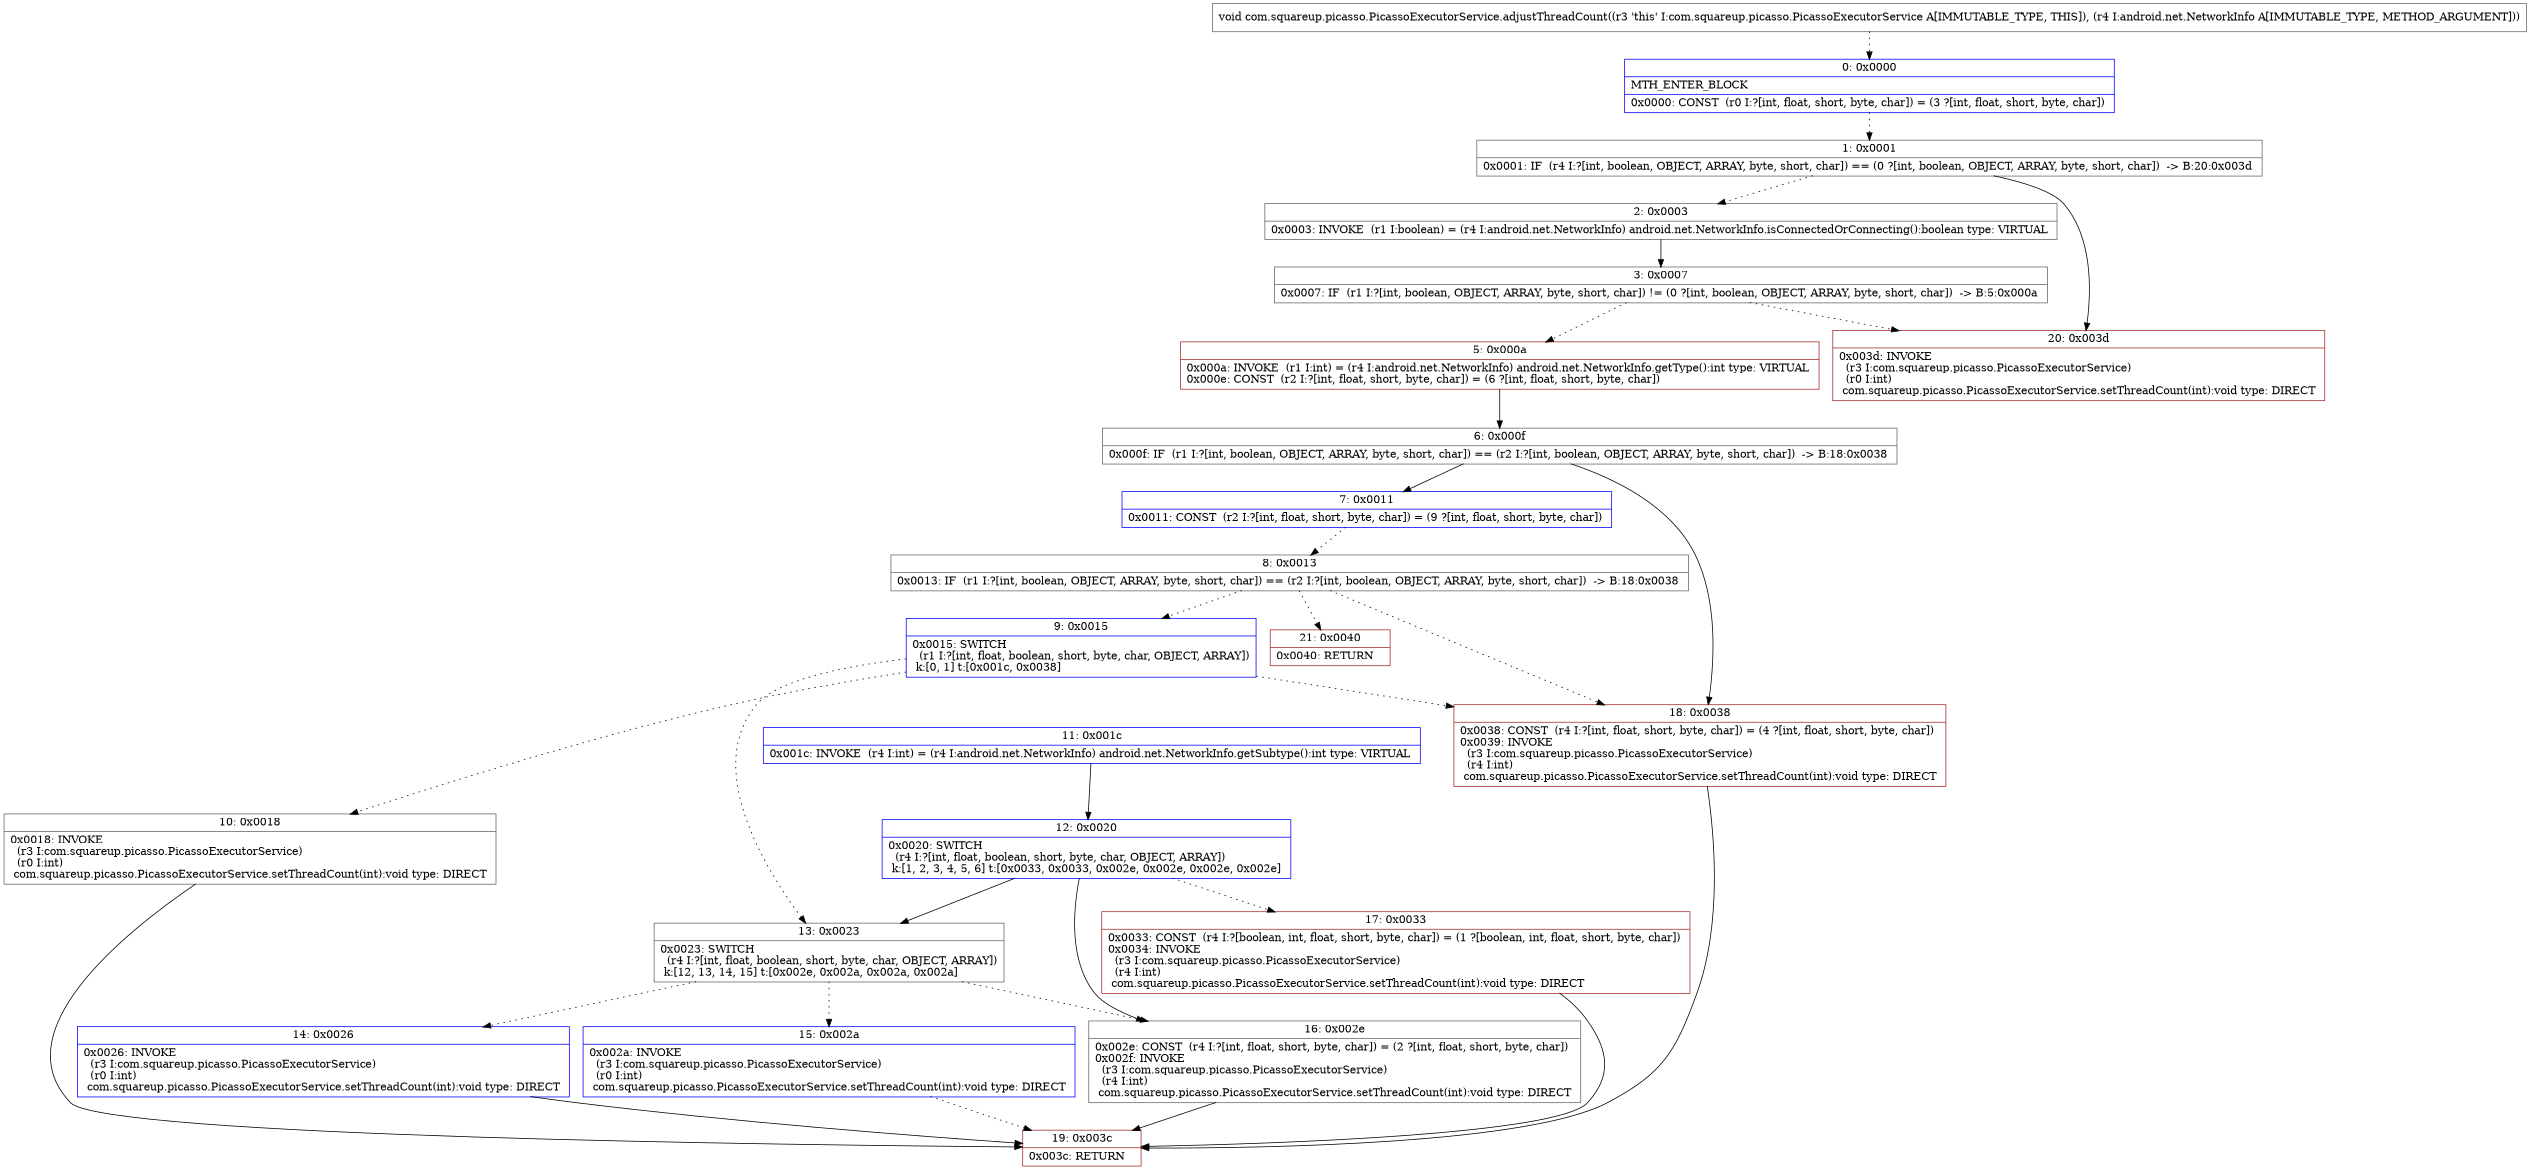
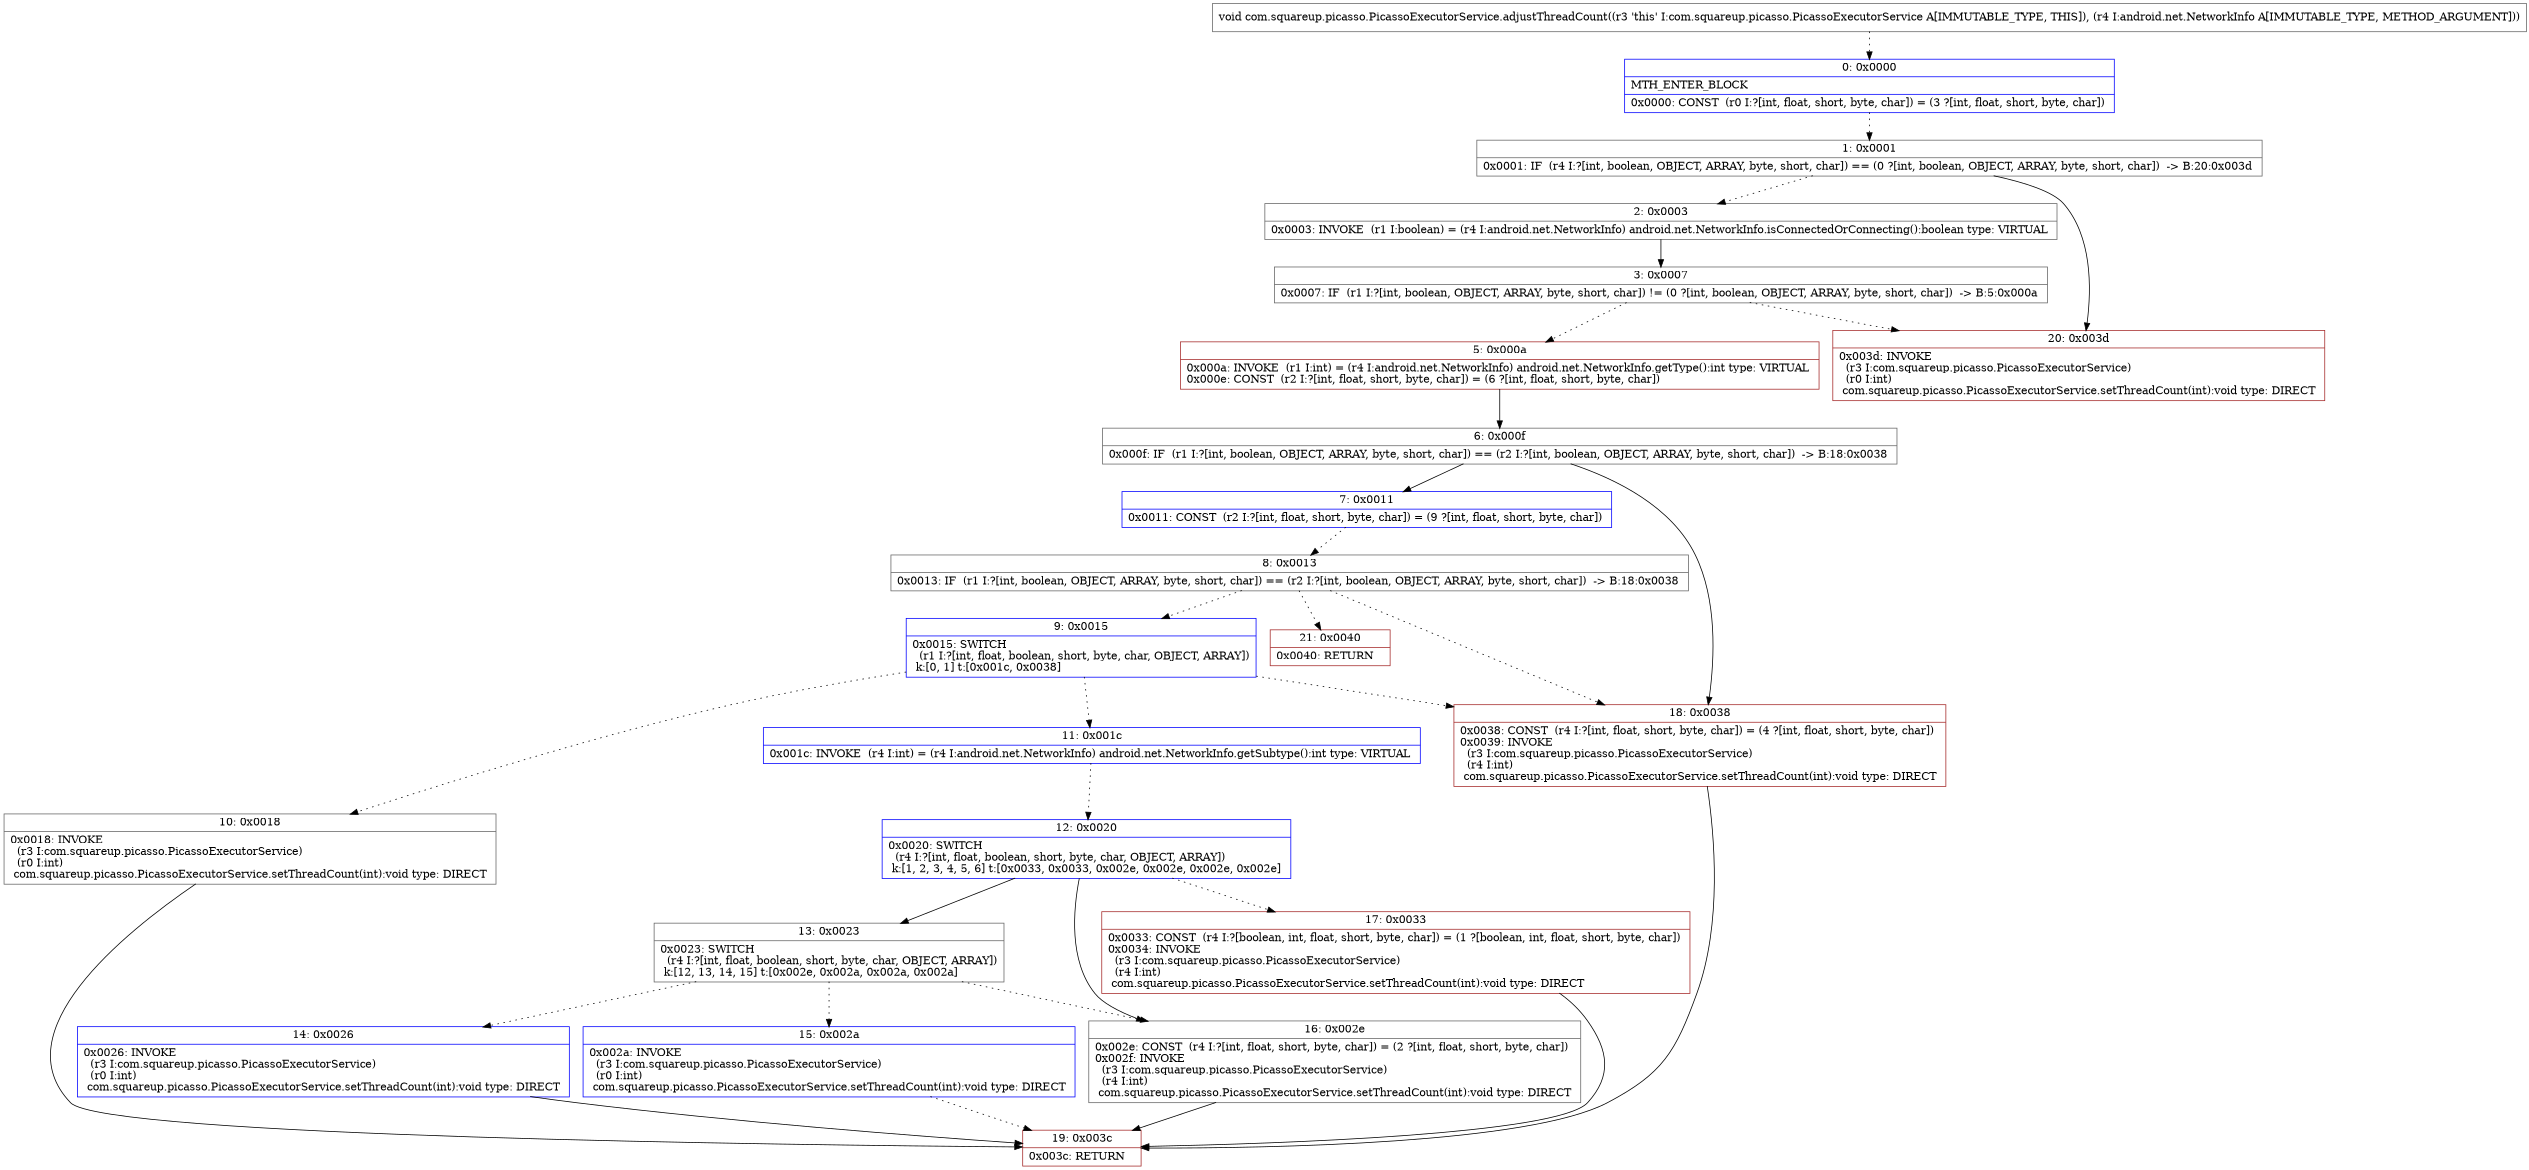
(740, 737) -> (1087, 698)
(1090, 788) -> (1090, 788)
